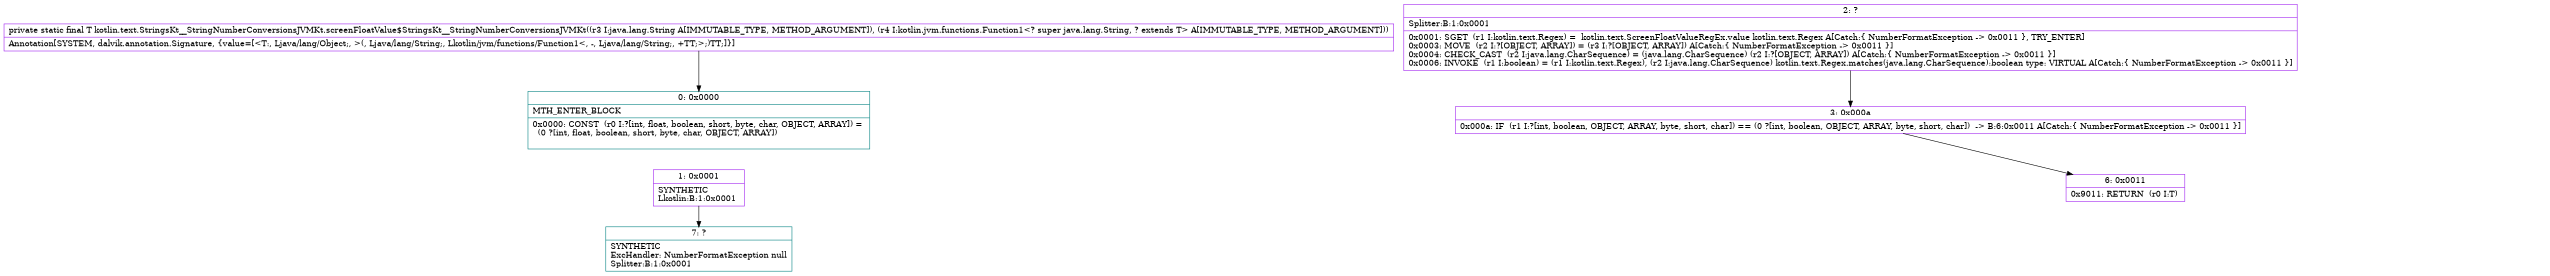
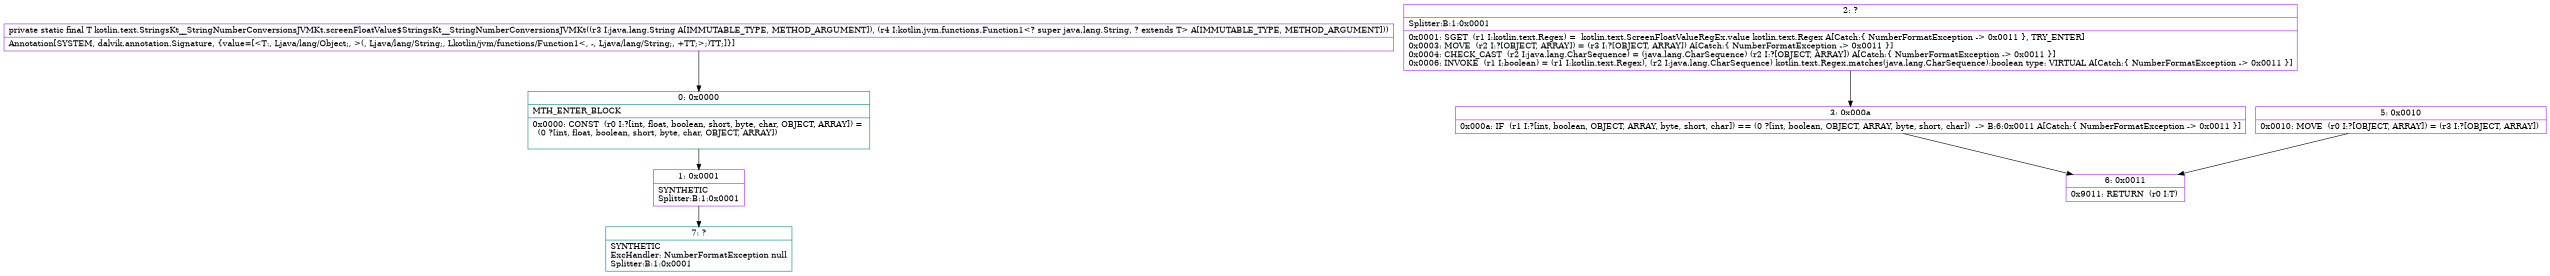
none -> (2401, 120)
none -> (699, 156)
(697, 199) -> (699, 199)
